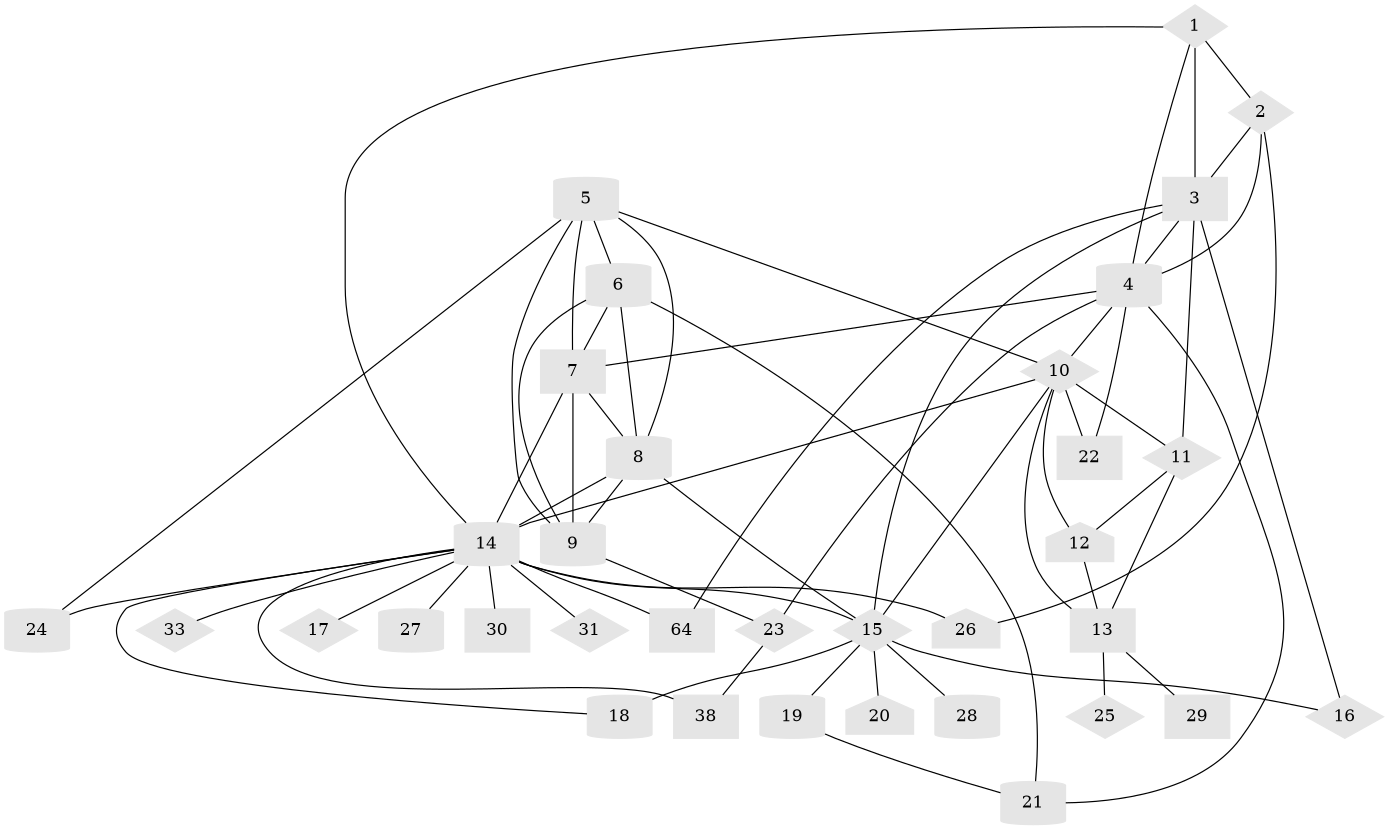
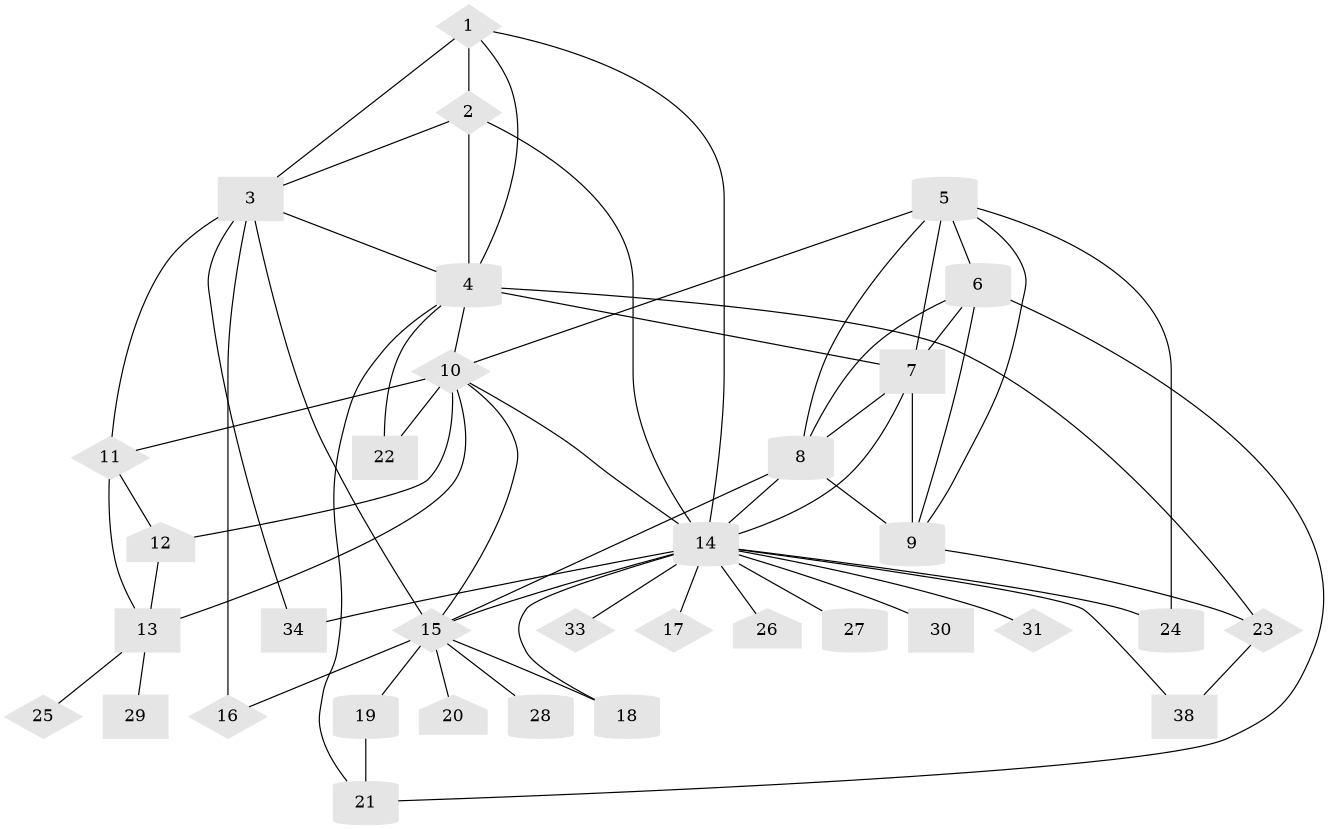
(1246, 446) -> (633, 283)
(682, 630) -> (294, 630)
